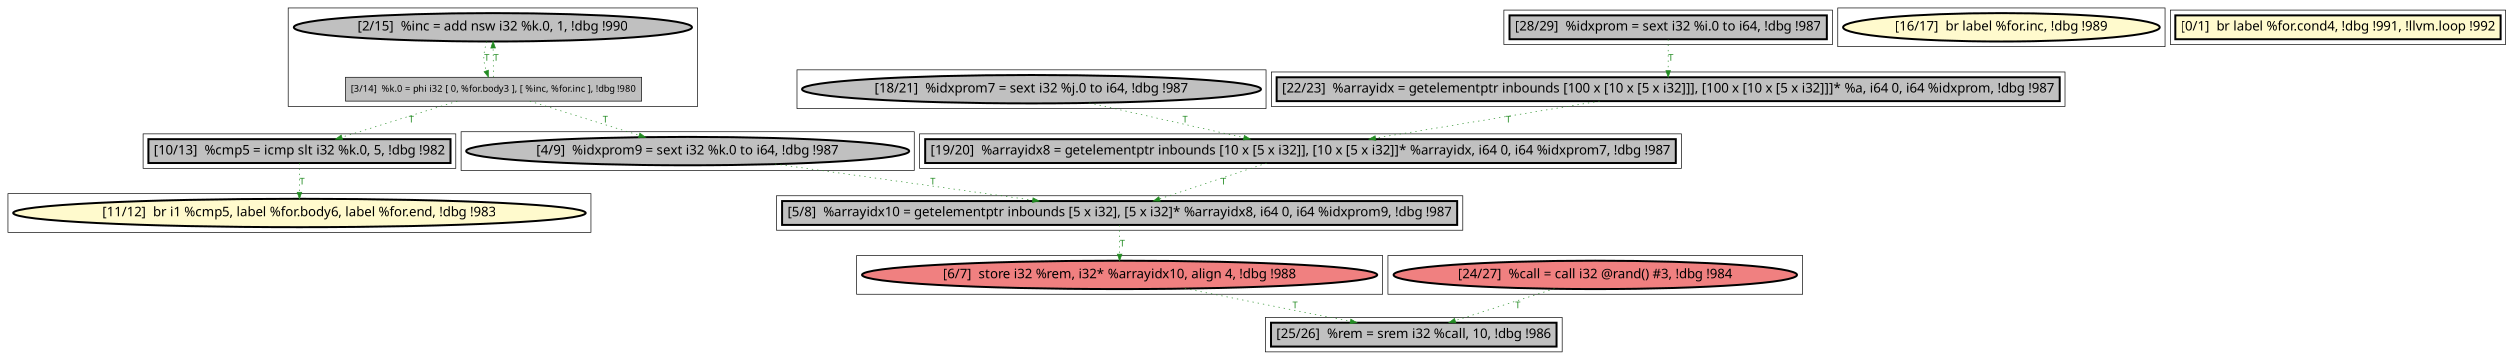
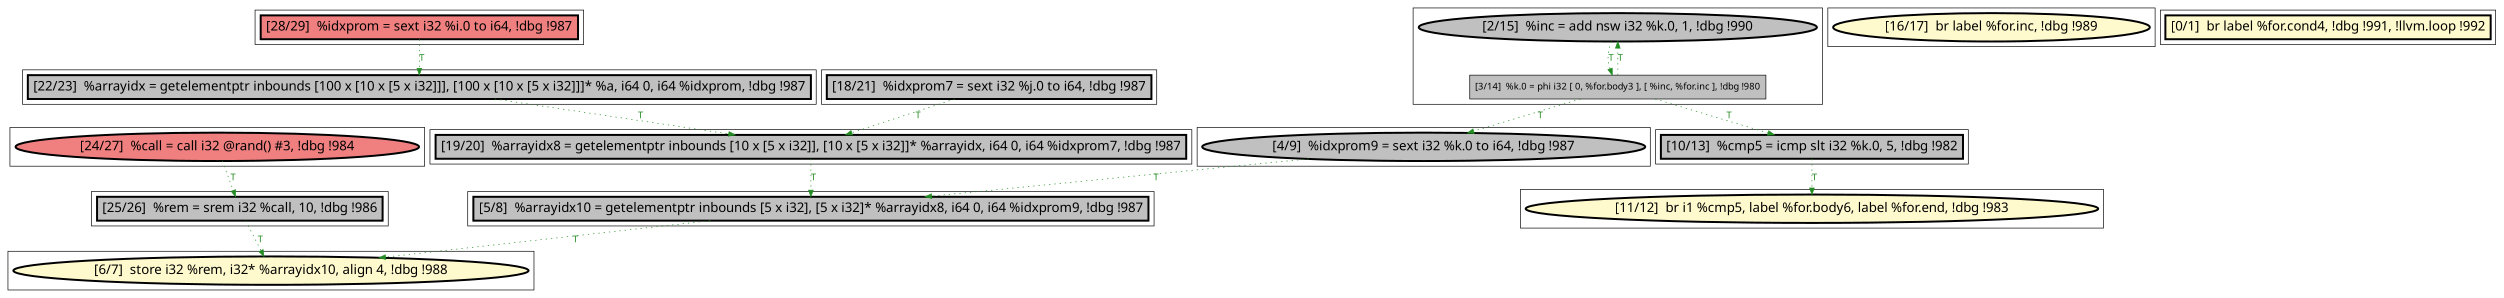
(1668, 27) -> (419, 27)
(1032, 89) -> (989, 87)
(1120, 275) -> (271, 271)
(1267, 305) -> (253, 236)
